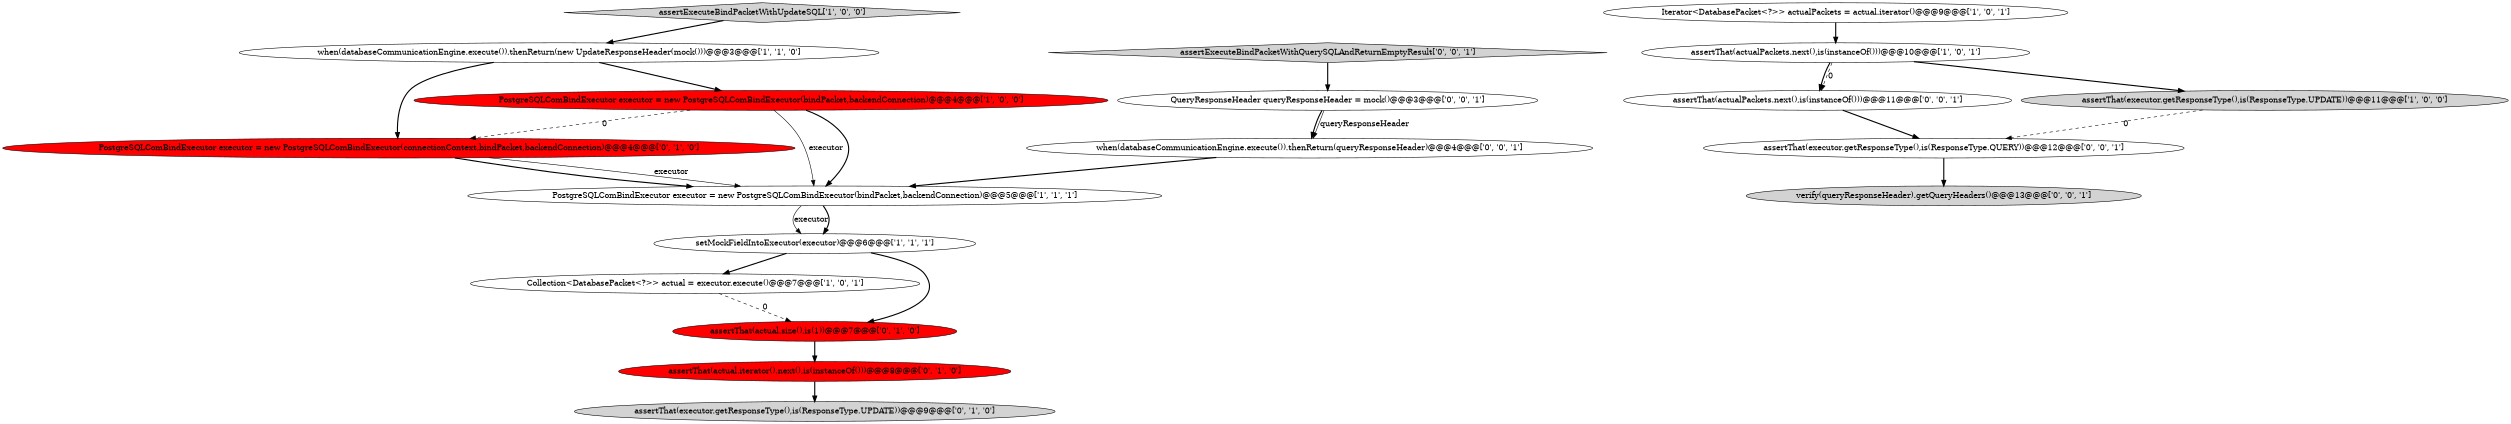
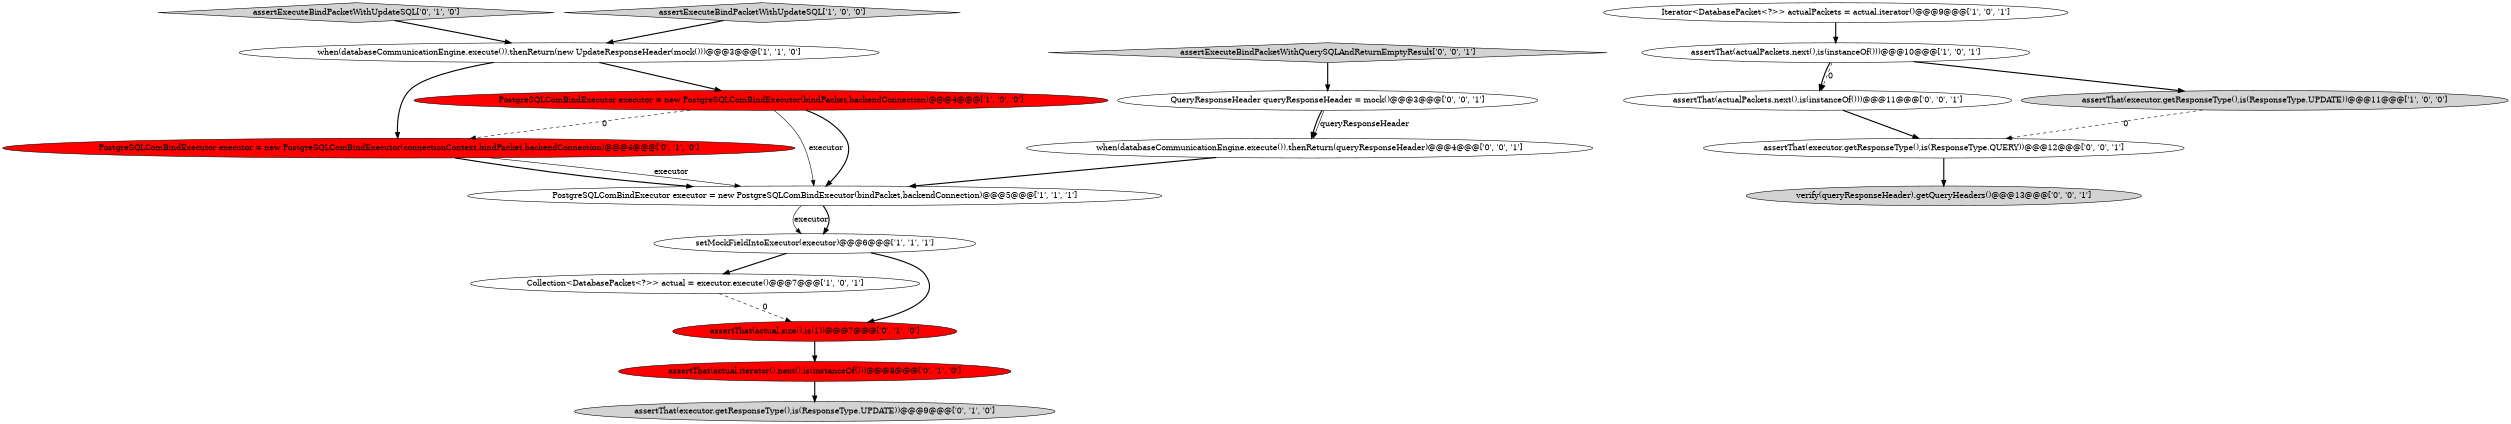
none -> (356, 13)
